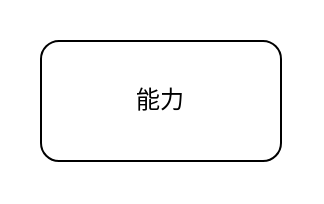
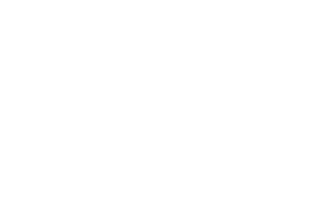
(161, 101) -> none
